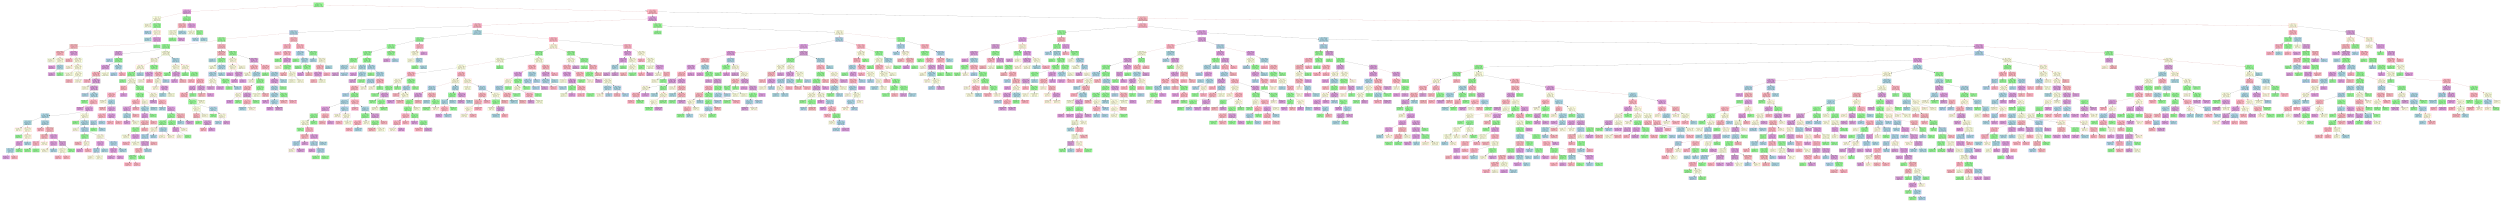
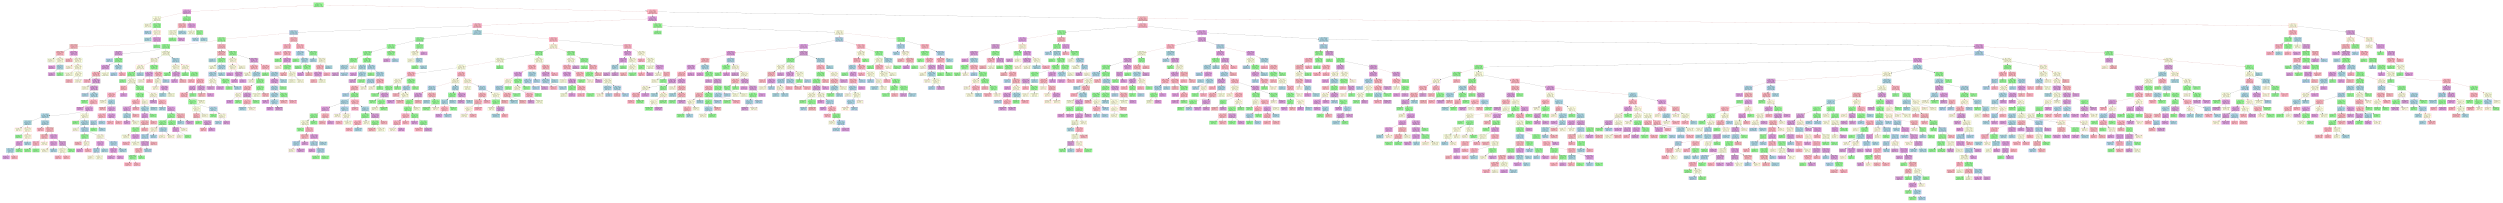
(419, 46) -> (419, 46)
(2240, 102) -> (2240, 102)
(1869, 157) -> (1869, 157)
